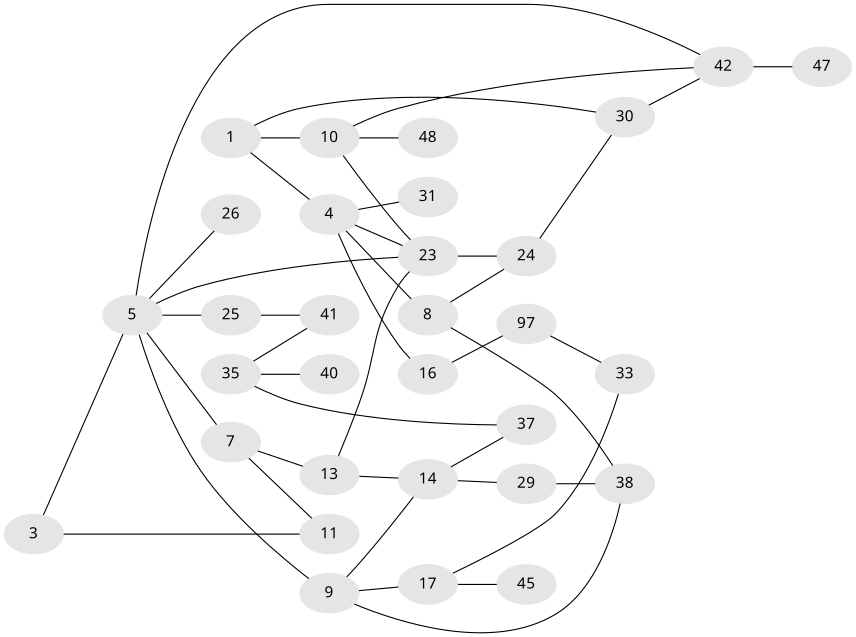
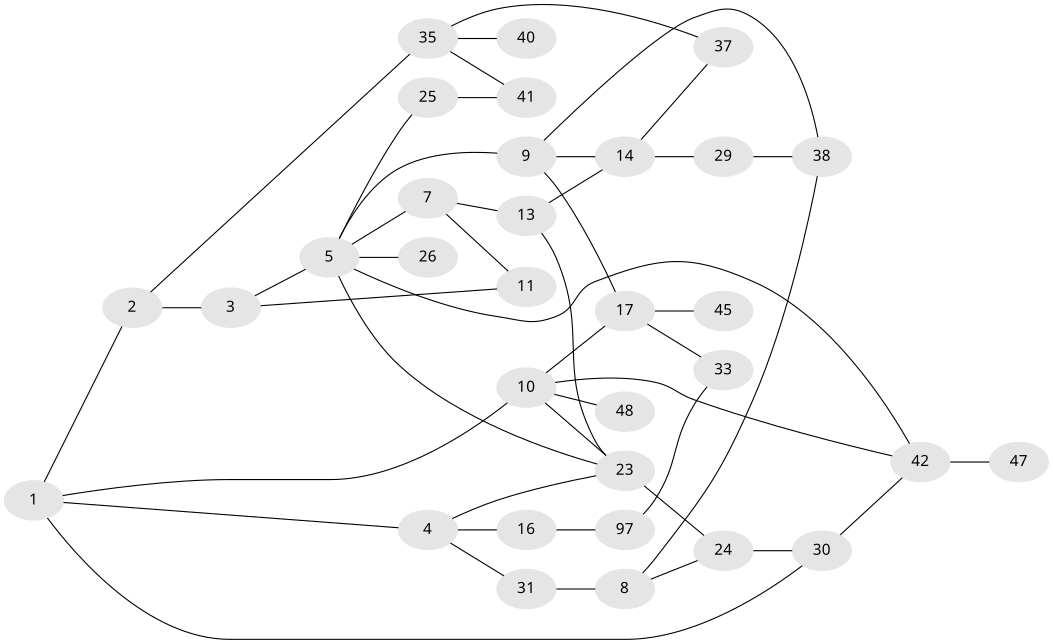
(380, 267) -> (576, 589)
none -> (132, 308)
none -> (580, 346)
